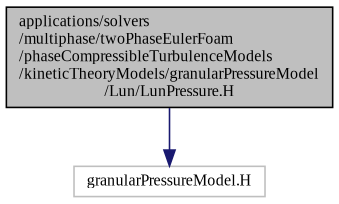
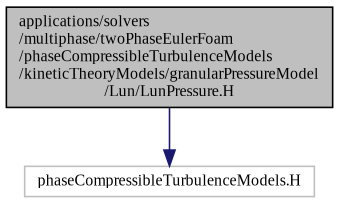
(170, 181) -> (170, 181)
